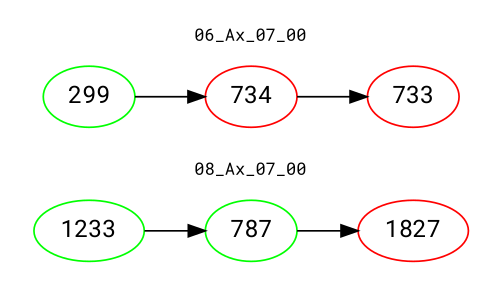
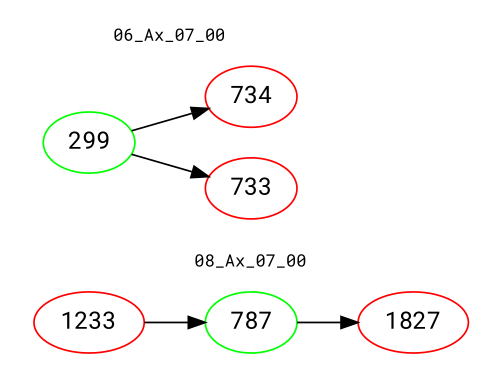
(324, 97) -> (162, 163)
(89, 231) -> (89, 322)
